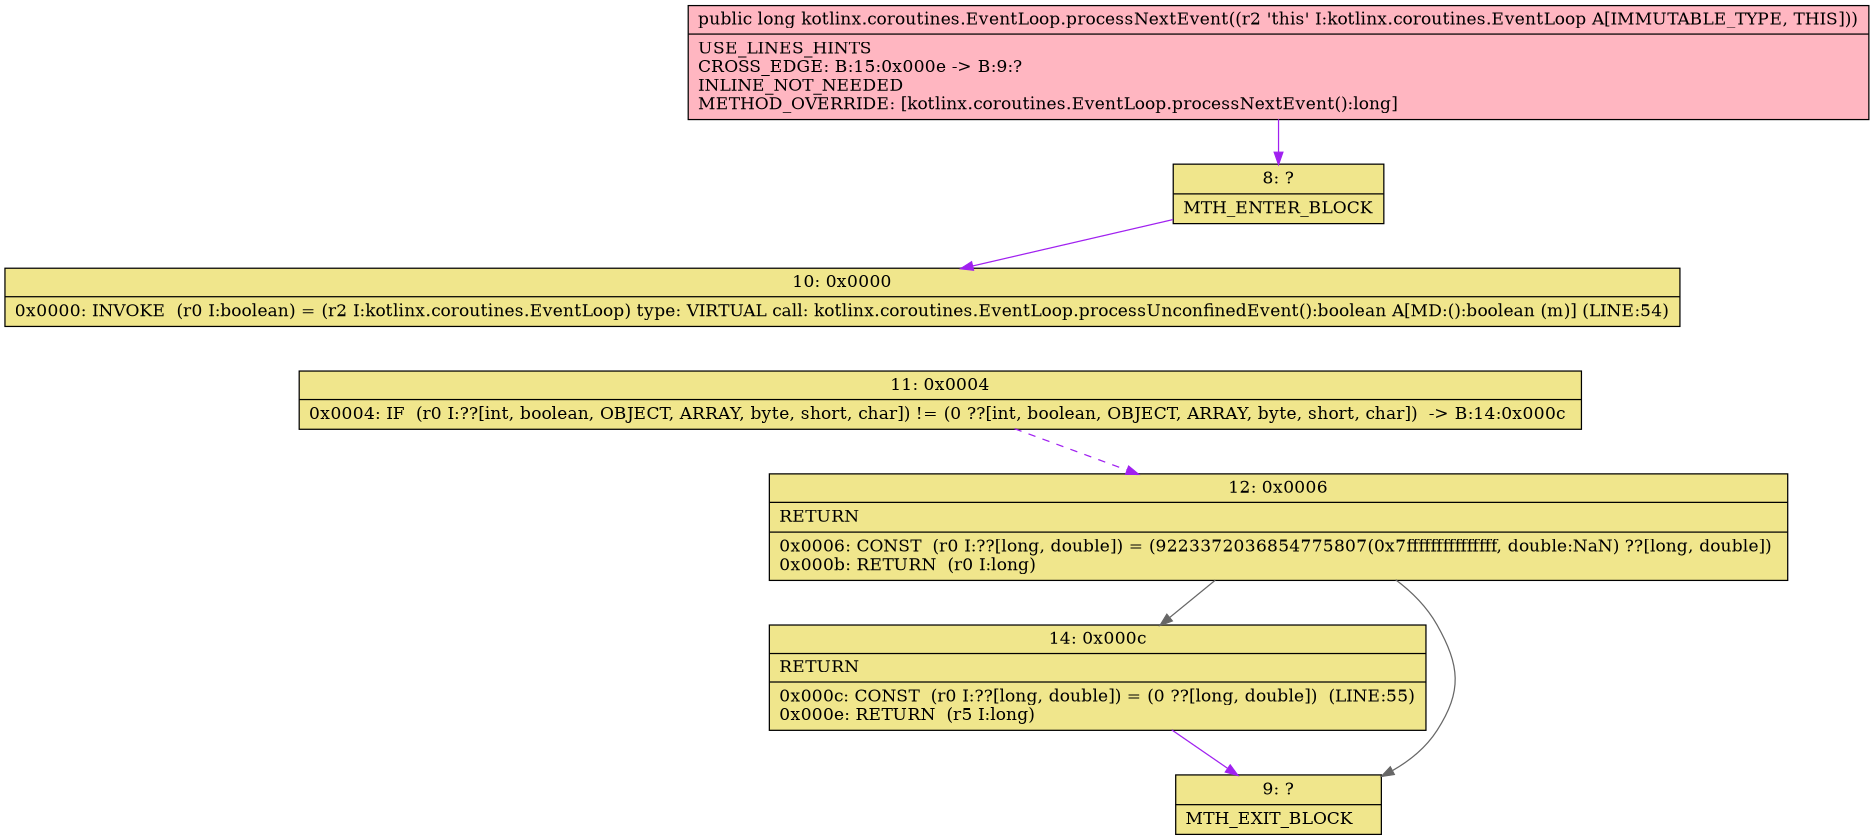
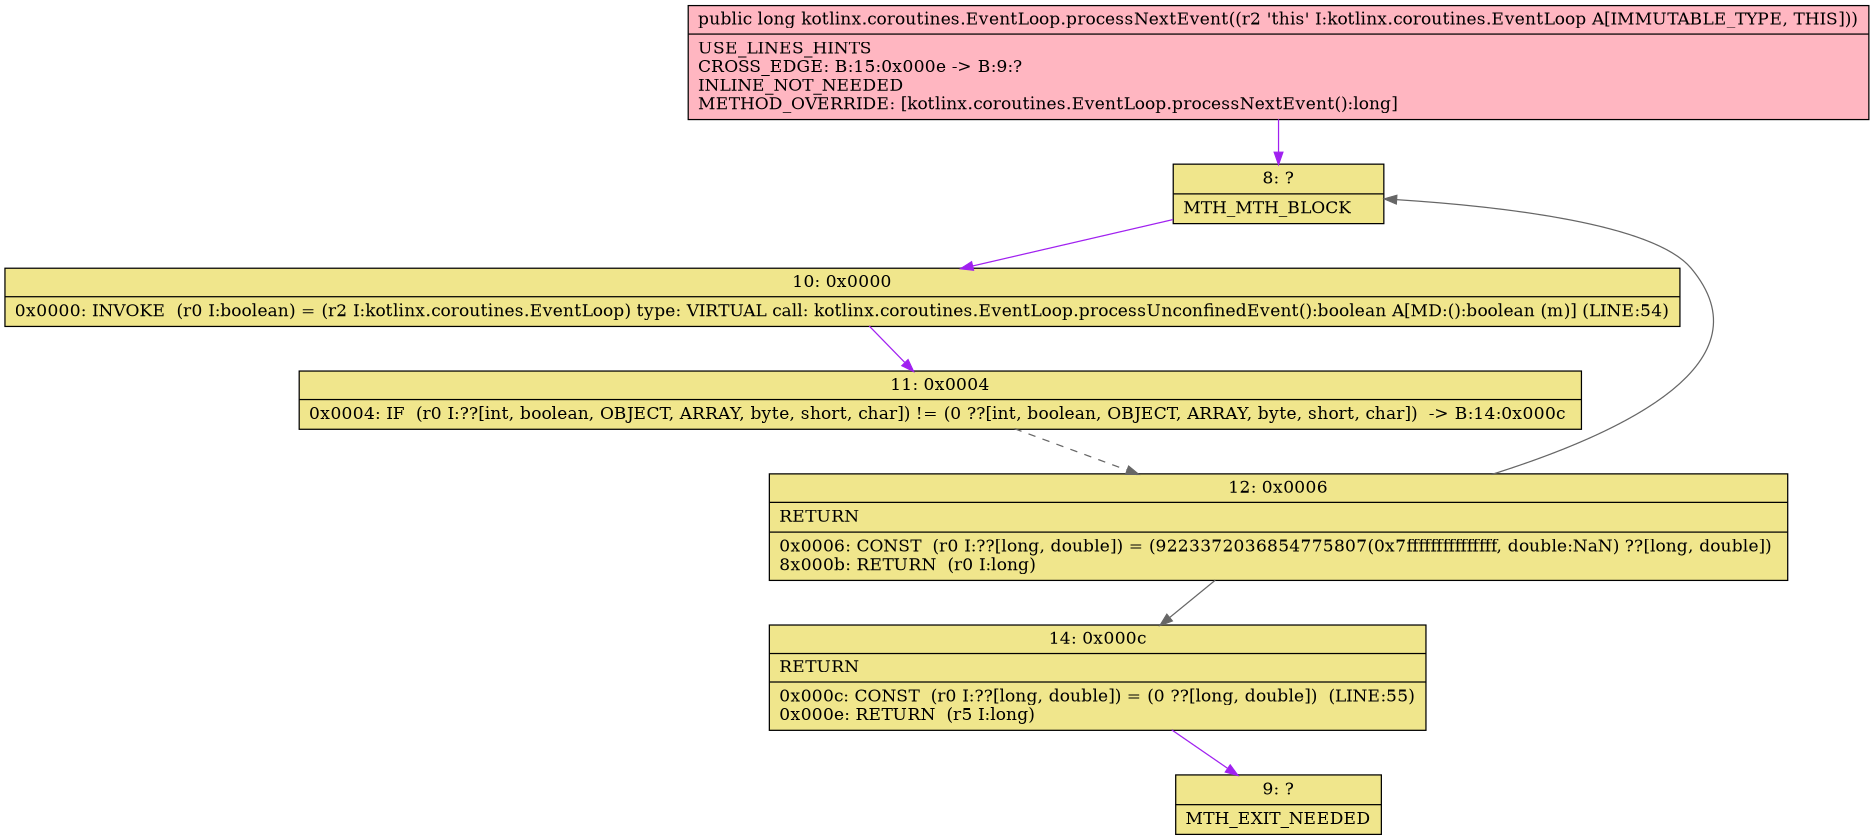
(1279, 208) -> (1267, 208)
none -> (887, 344)
(1071, 449) -> (1071, 449)
(911, 565) -> (911, 565)
(1455, 677) -> (1700, 283)
(1270, 819) -> (1279, 819)
